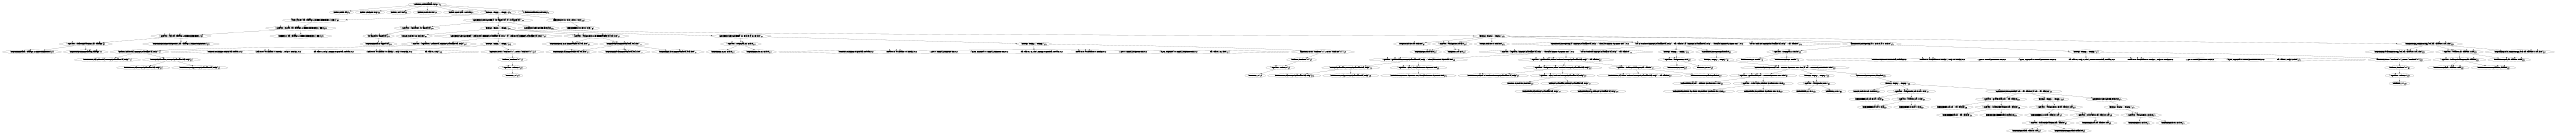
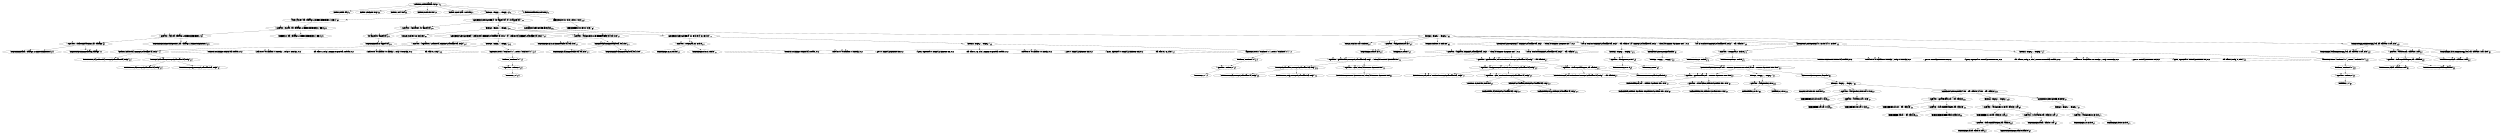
(678, 52) -> none
